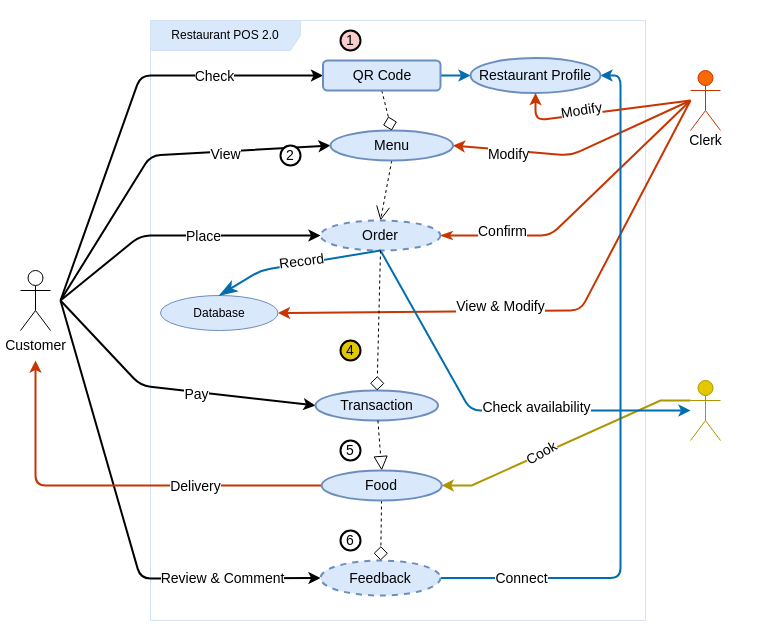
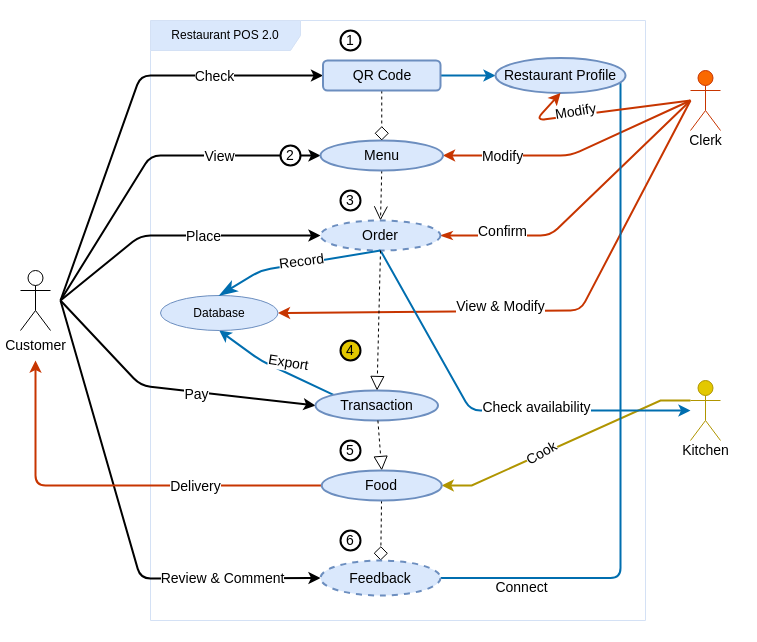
(351, 41) -> (351, 41)
(536, 76) -> (561, 76)
(392, 146) -> (382, 156)
none -> (351, 201)
none -> (282, 371)
(377, 375) -> (377, 375)
none -> (706, 451)
